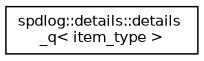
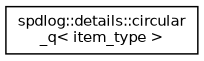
(102, 30) -> (102, 30)
